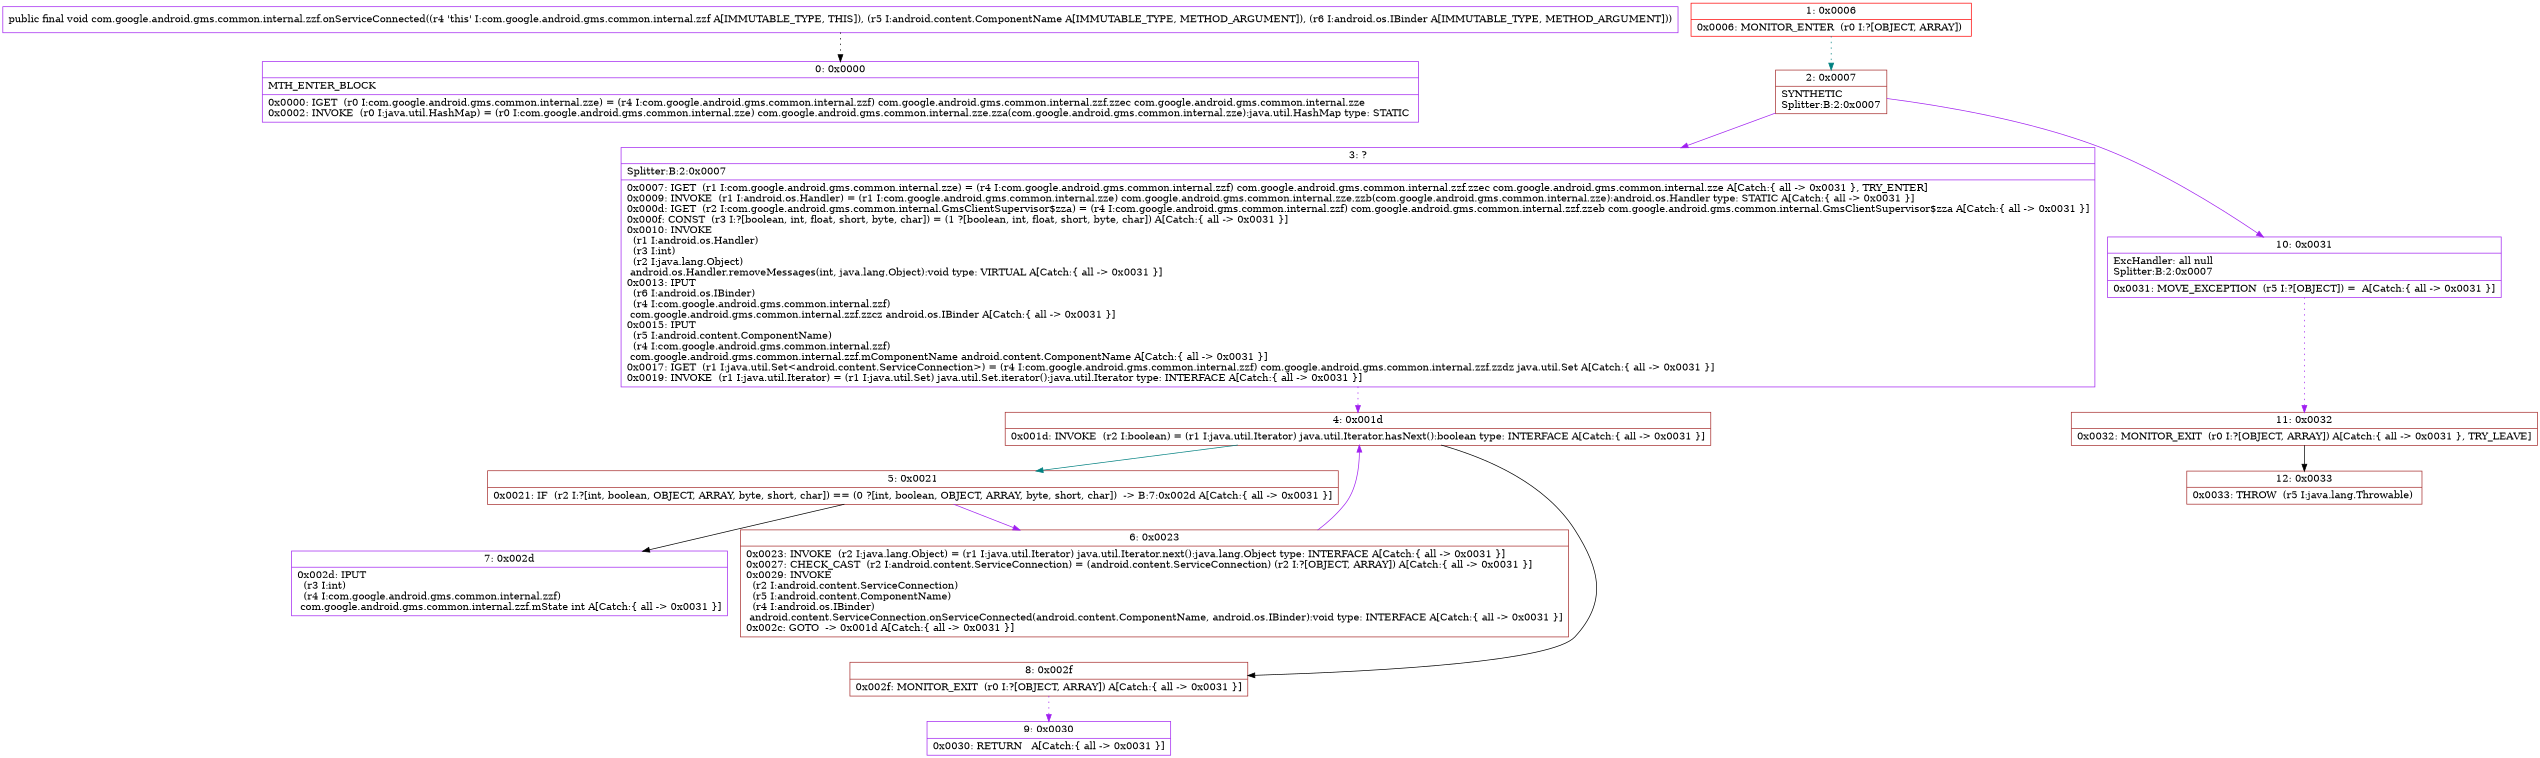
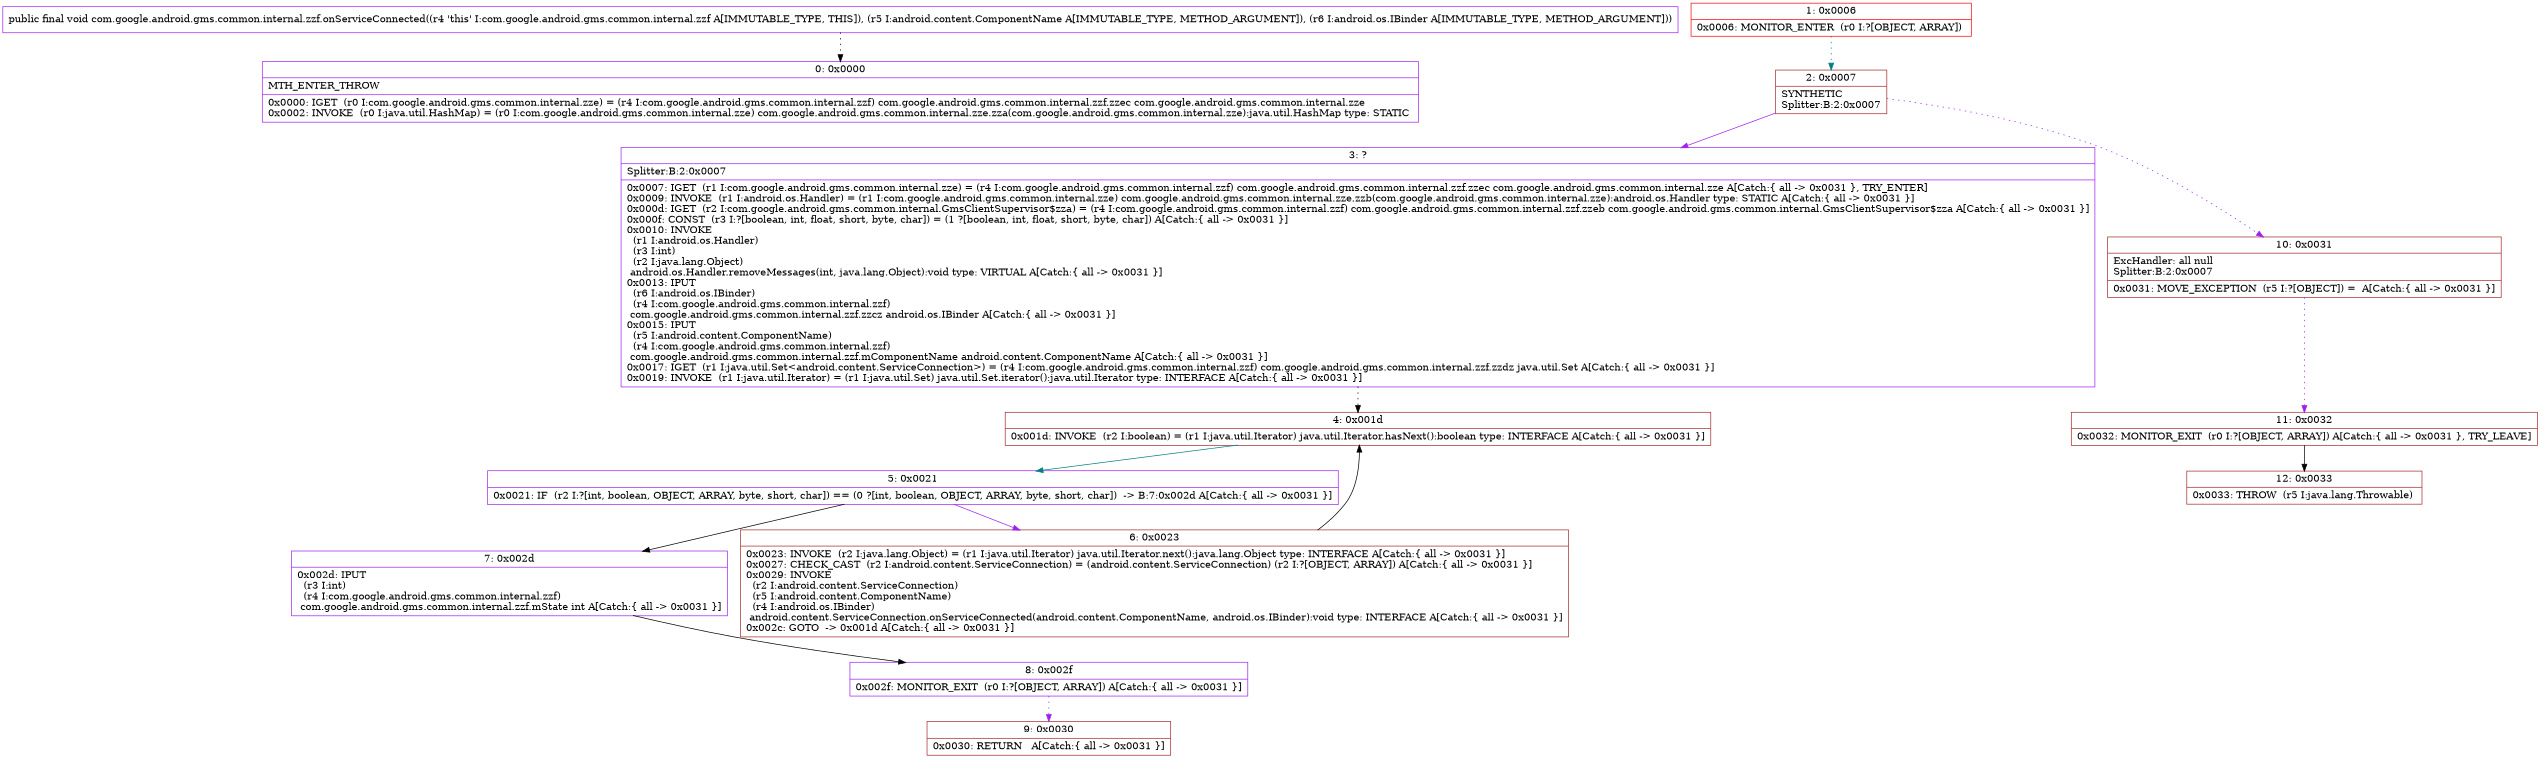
(322, 86) -> (324, 86)
(2081, 141) -> (2081, 141)
(2304, 267) -> (2304, 267)
(1358, 396) -> (1358, 396)
(913, 488) -> (913, 488)
(1350, 497) -> (1350, 497)
(1555, 647) -> (765, 642)
(1049, 679) -> (1049, 679)
(1049, 738) -> (1049, 738)
